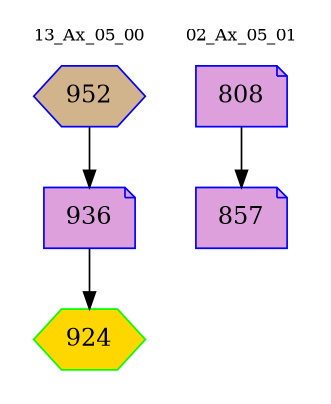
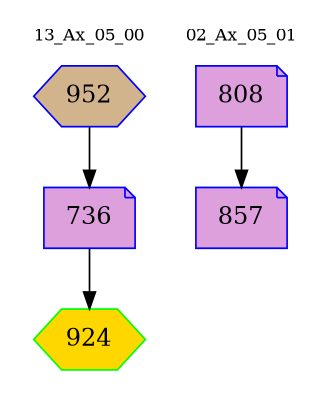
(90, 218) -> (90, 218)
